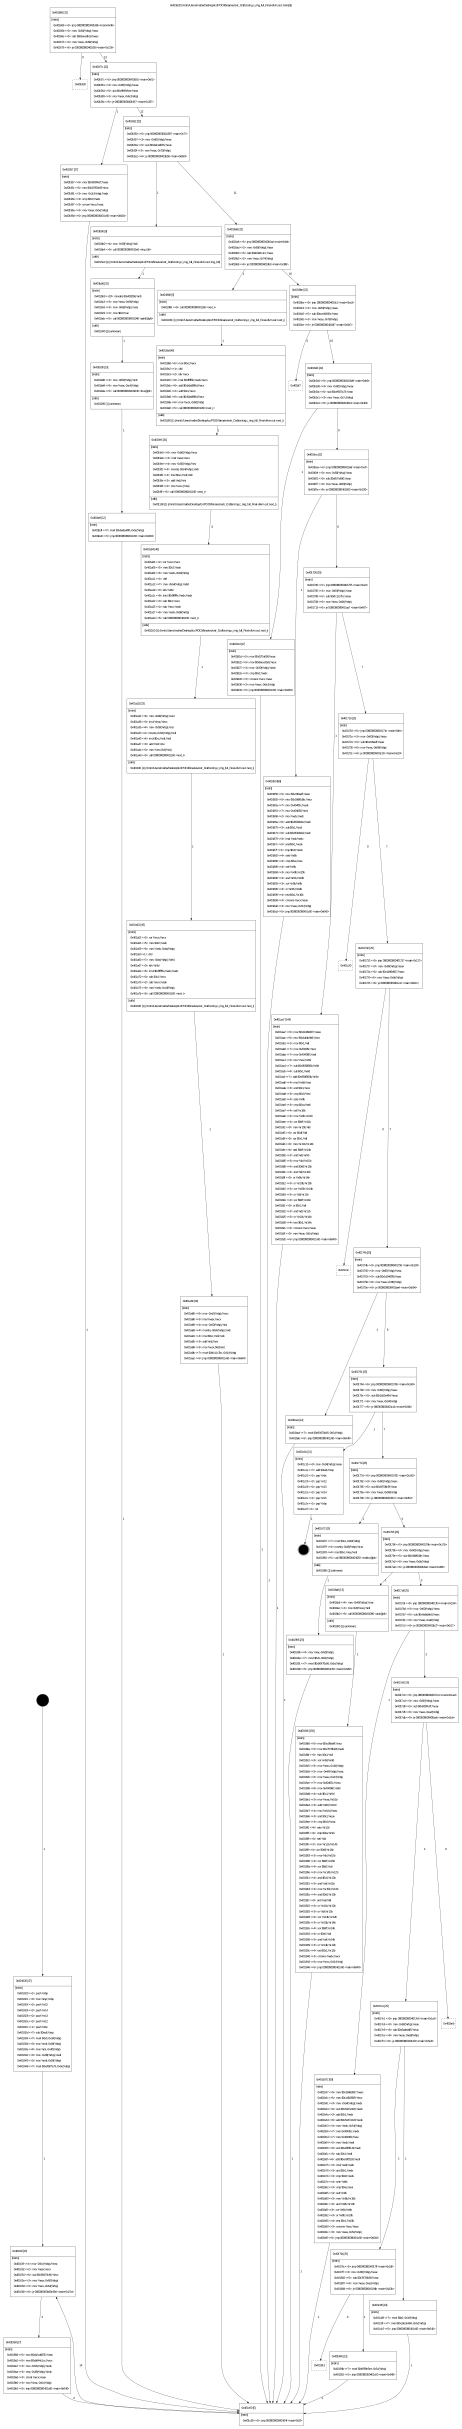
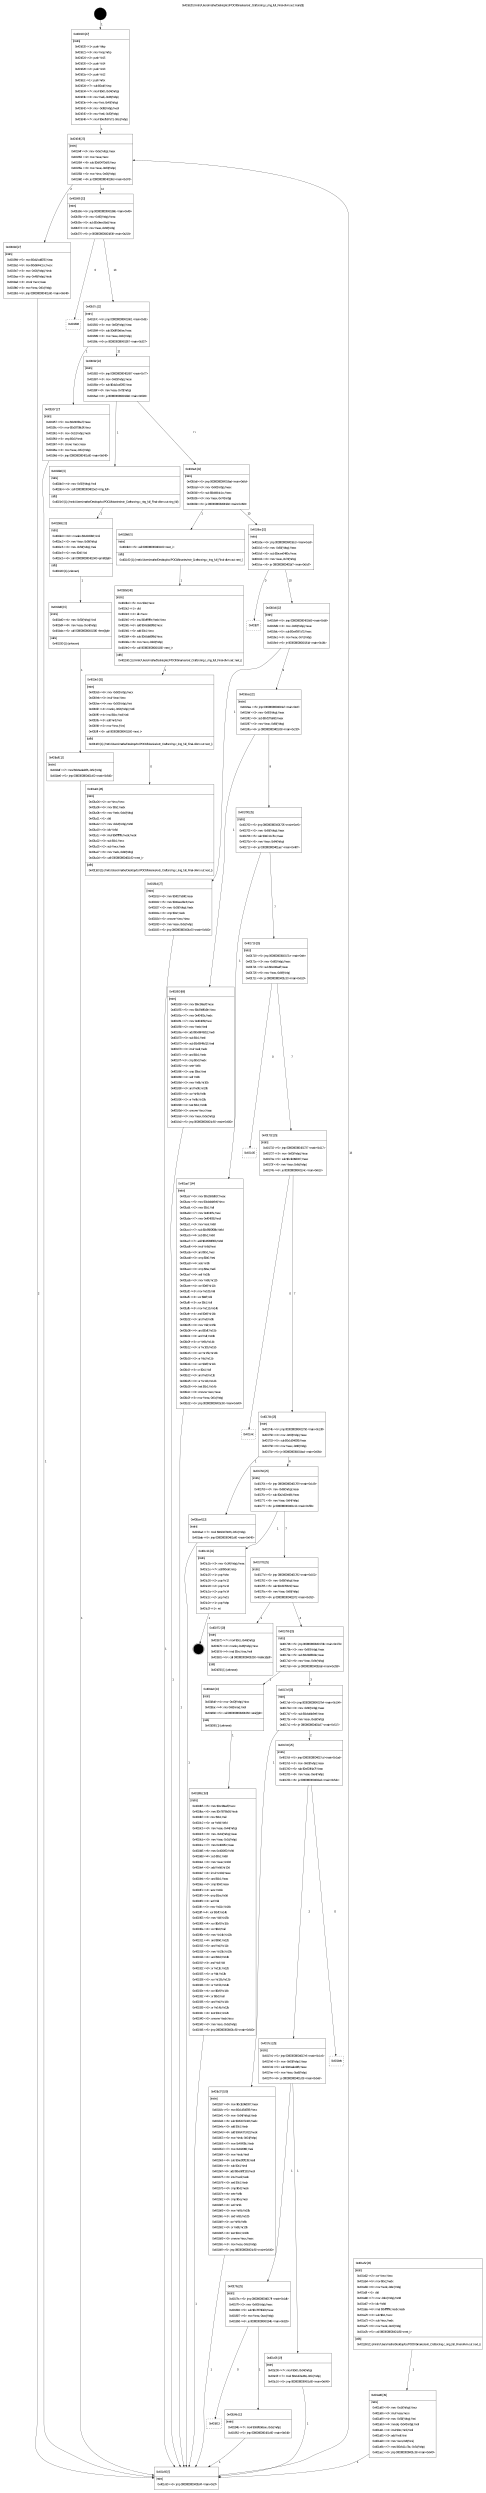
none -> (100, 188)
(191, 736) -> none
(320, 1655) -> none
